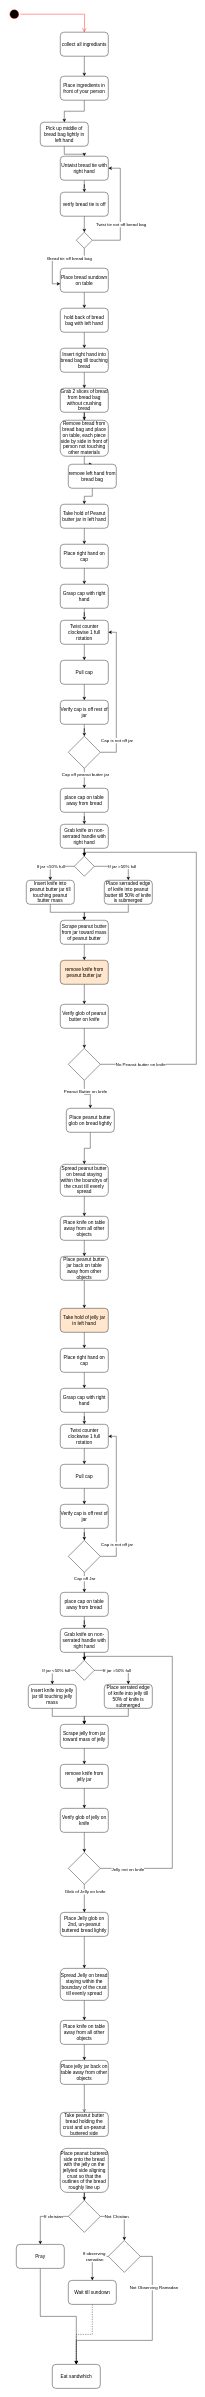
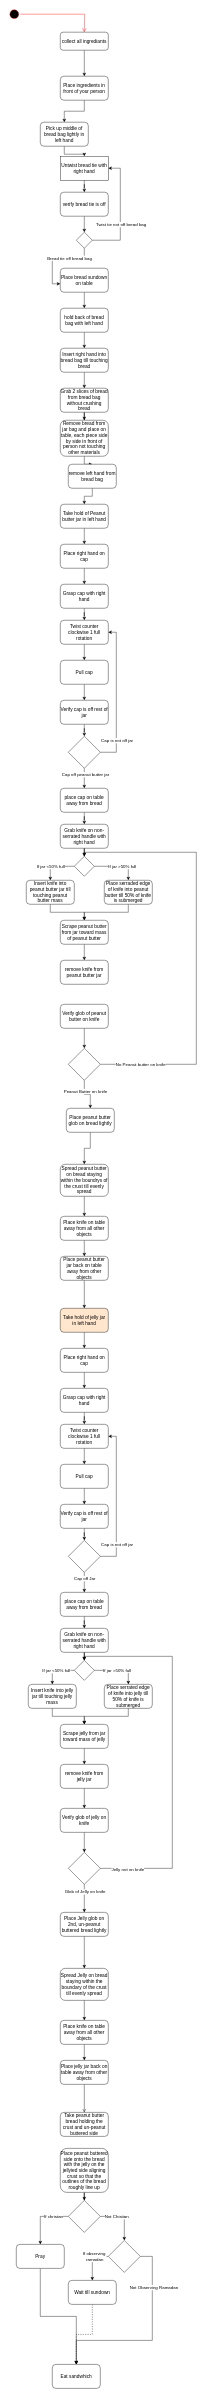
(84, 44) -> (84, 41)
(84, 168) -> (84, 168)
(84, 438) -> (84, 438)
(84, 972) -> (84, 972)
(84, 1000) -> none
